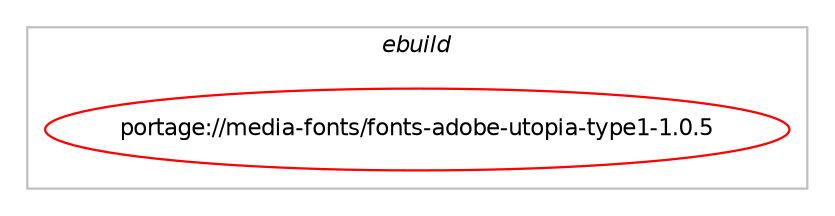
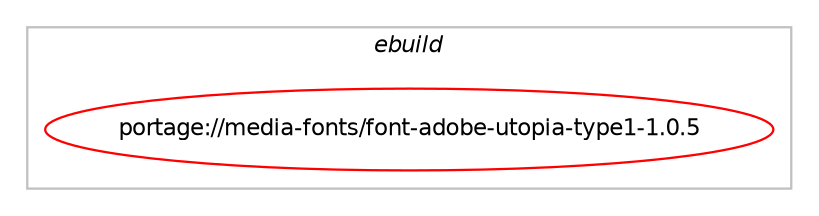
(417, 130) -> (409, 130)
